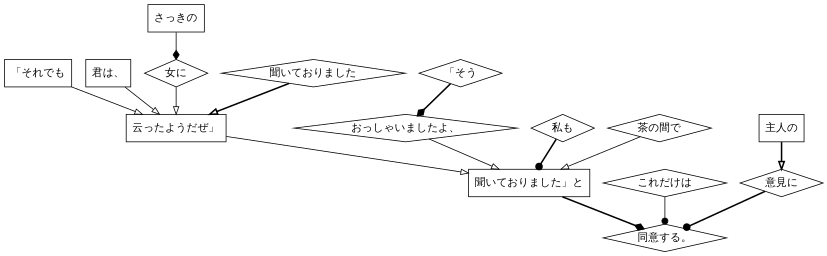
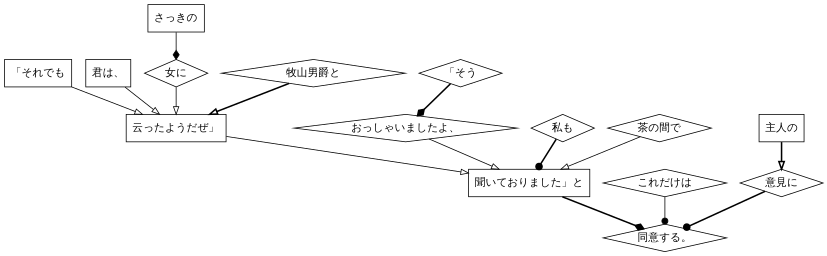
(313, 73) -> (313, 73)
